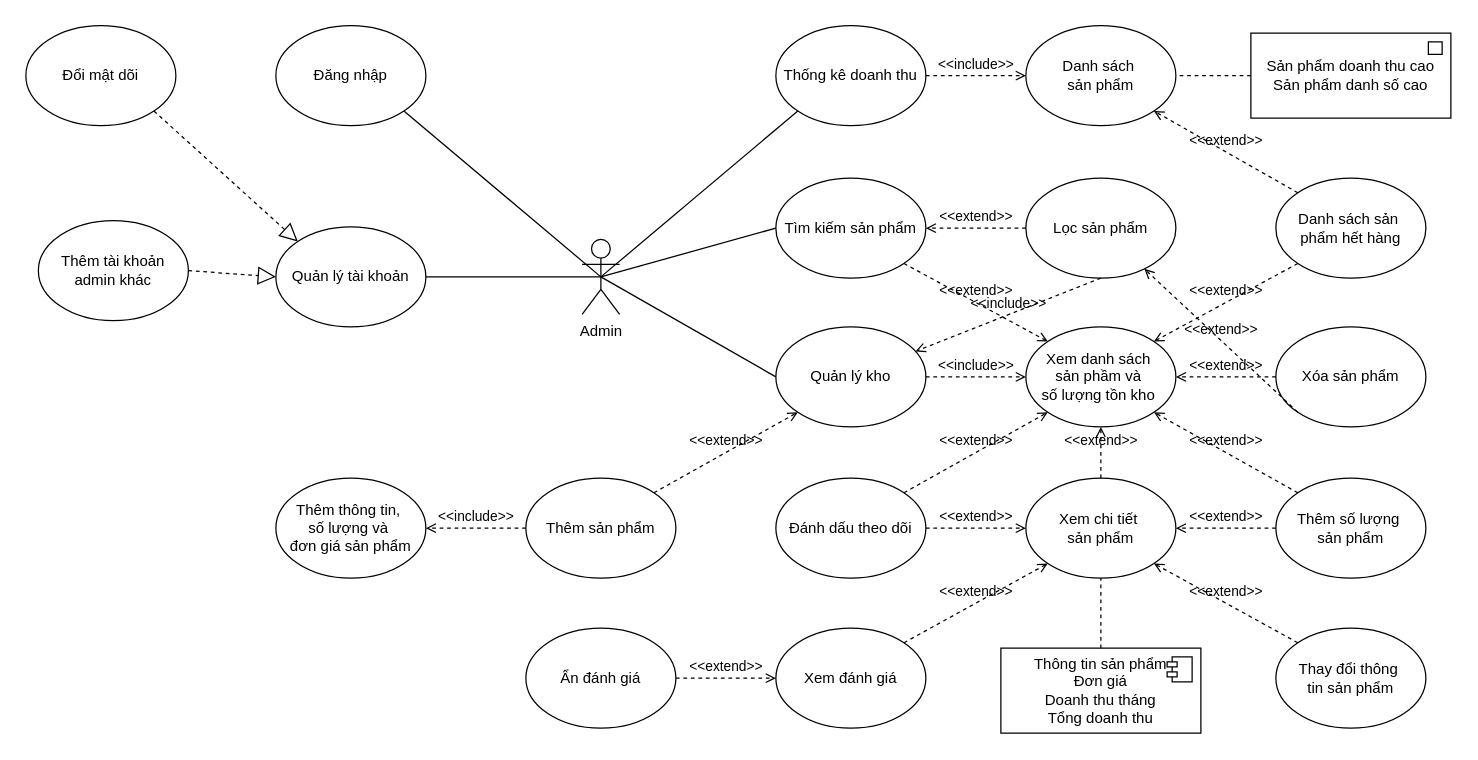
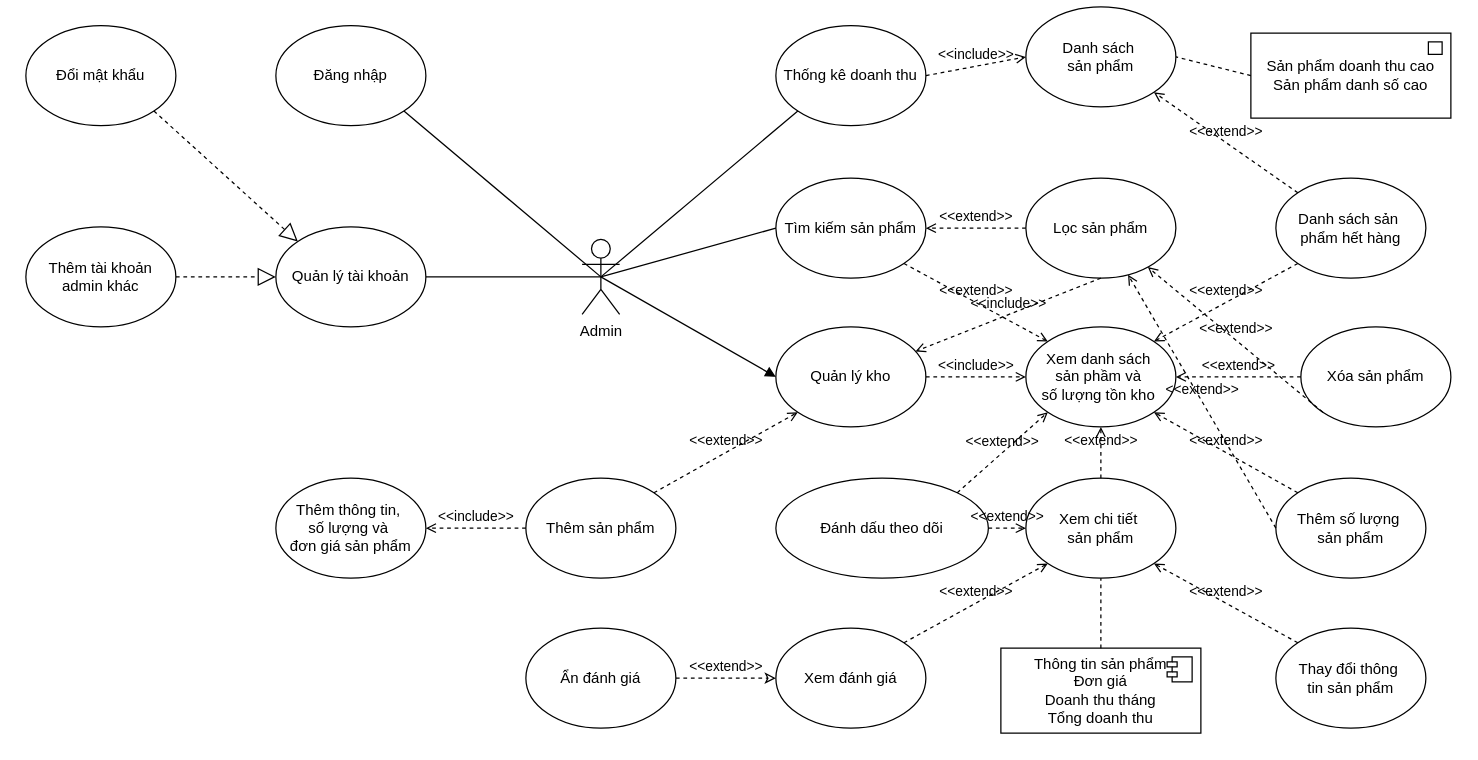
(101, 76) -> (101, 76)
(1101, 76) -> (1101, 57)
(113, 271) -> (101, 277)
(770, 373) -> (765, 371)
(1351, 377) -> (1376, 377)
(851, 528) -> (882, 528)
(1228, 528) -> (1181, 365)
(767, 678) -> (766, 678)
